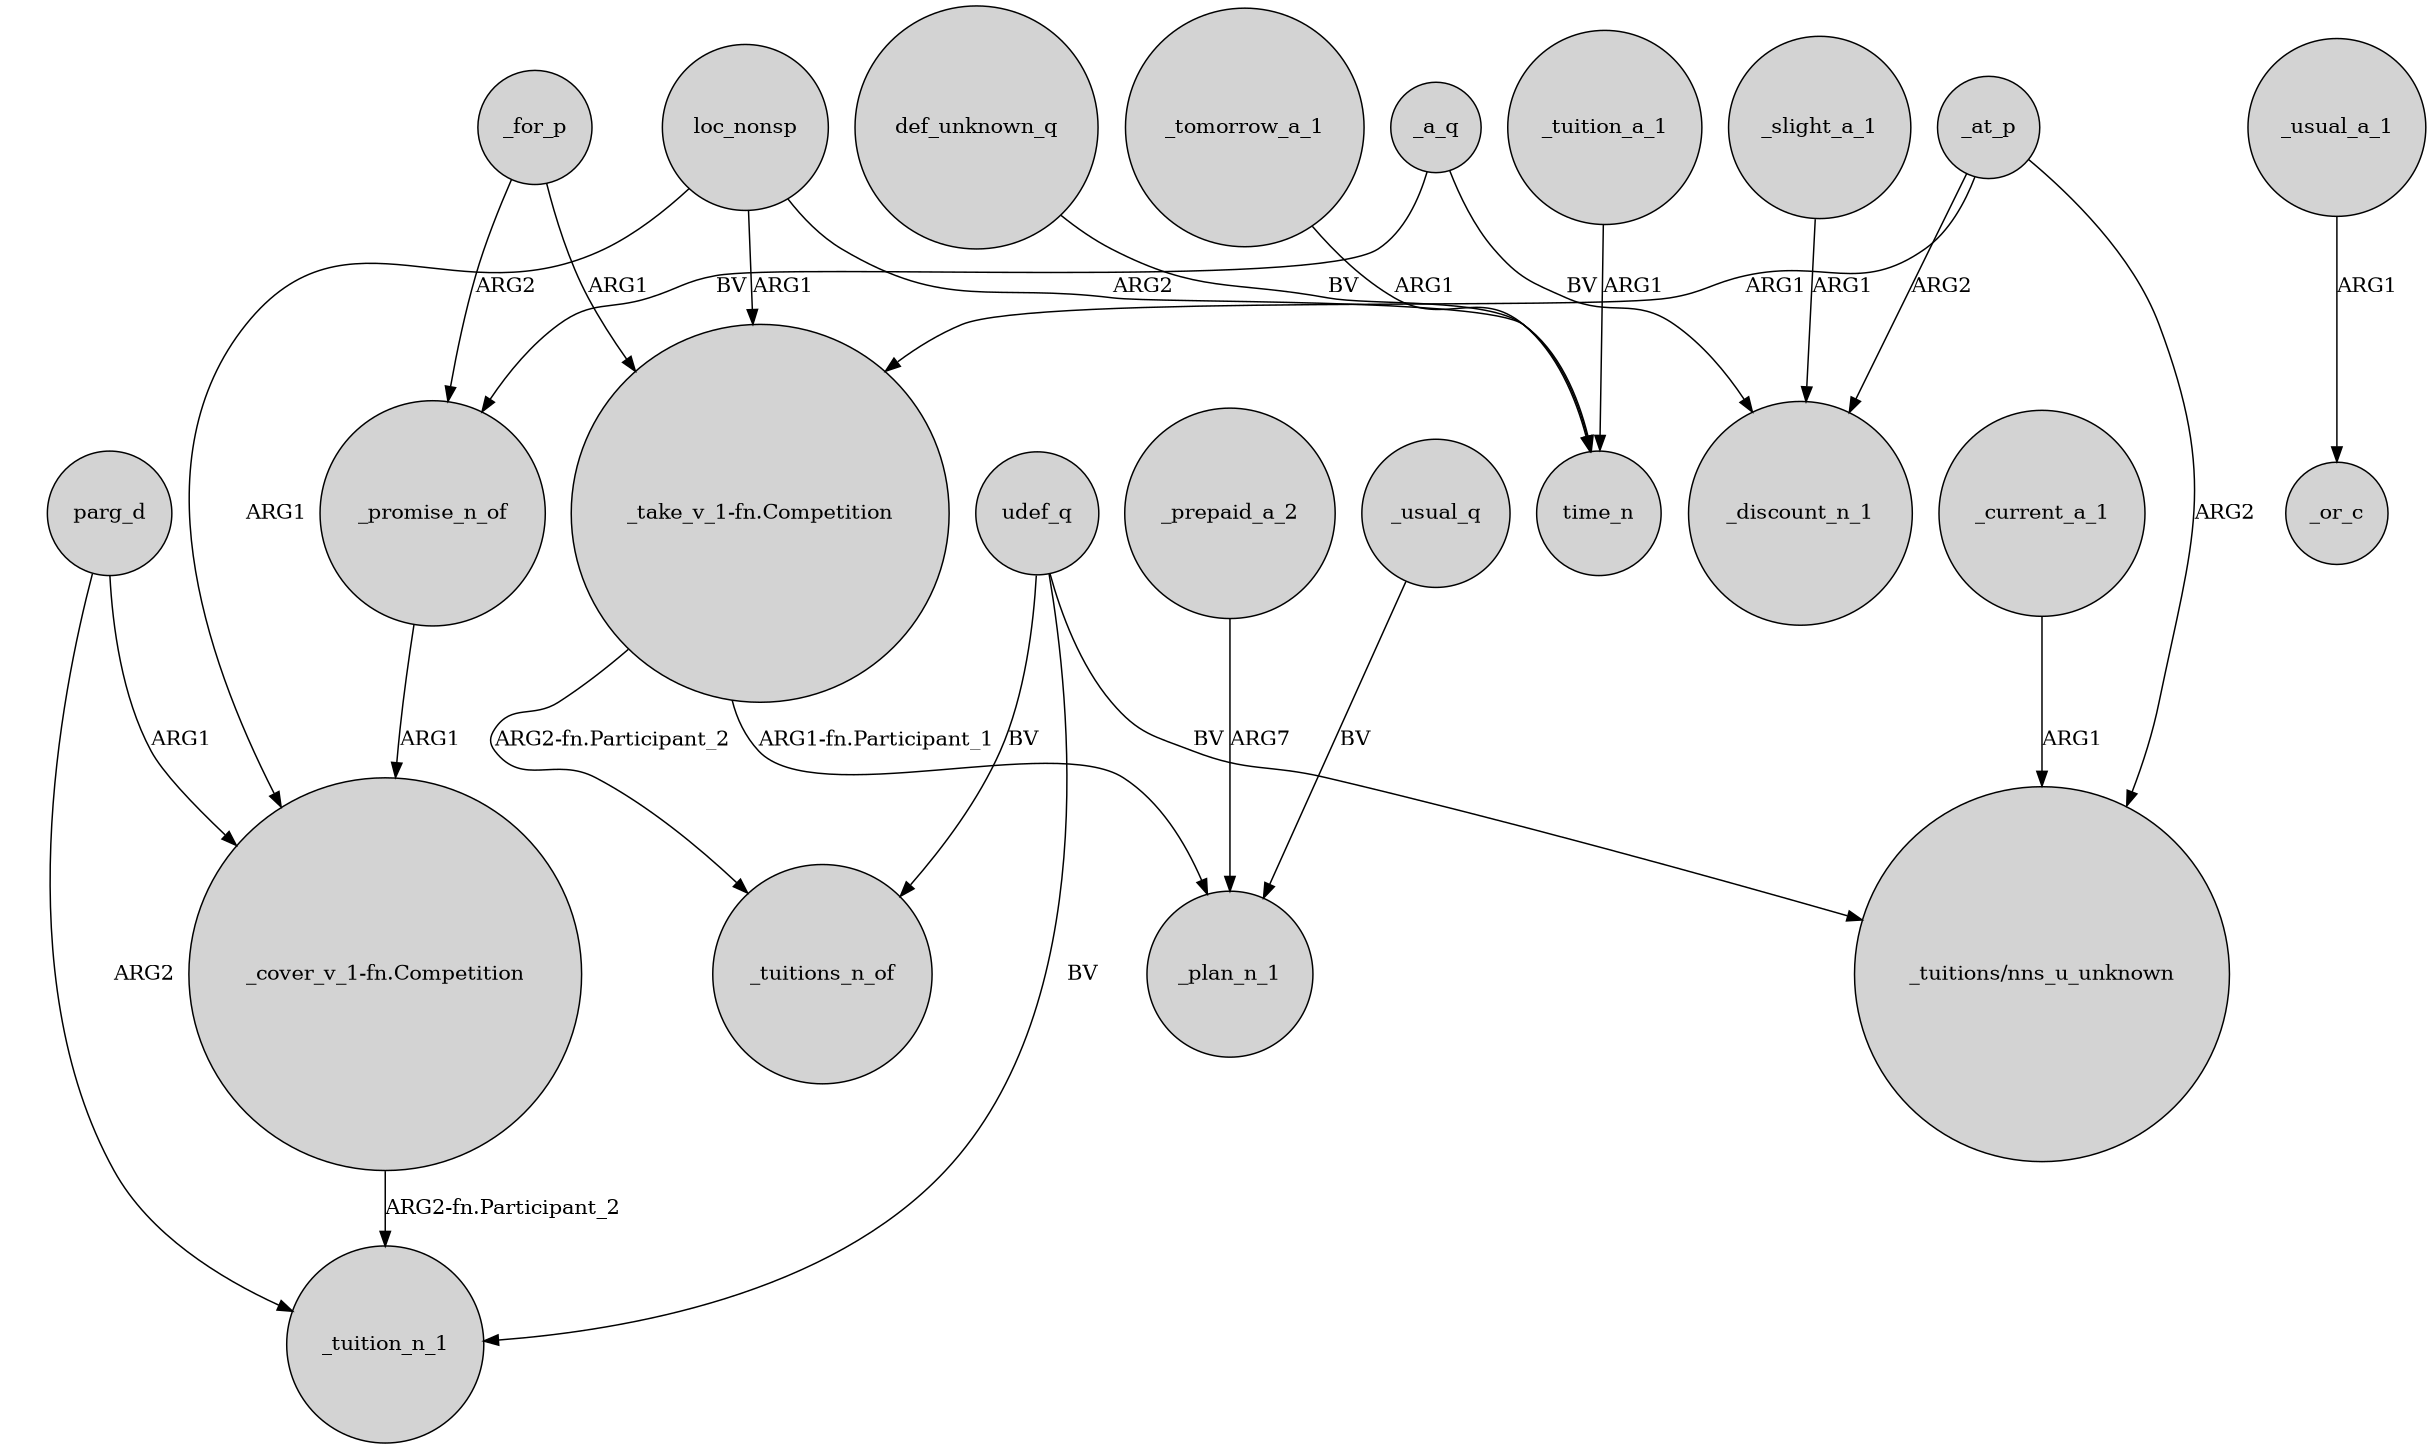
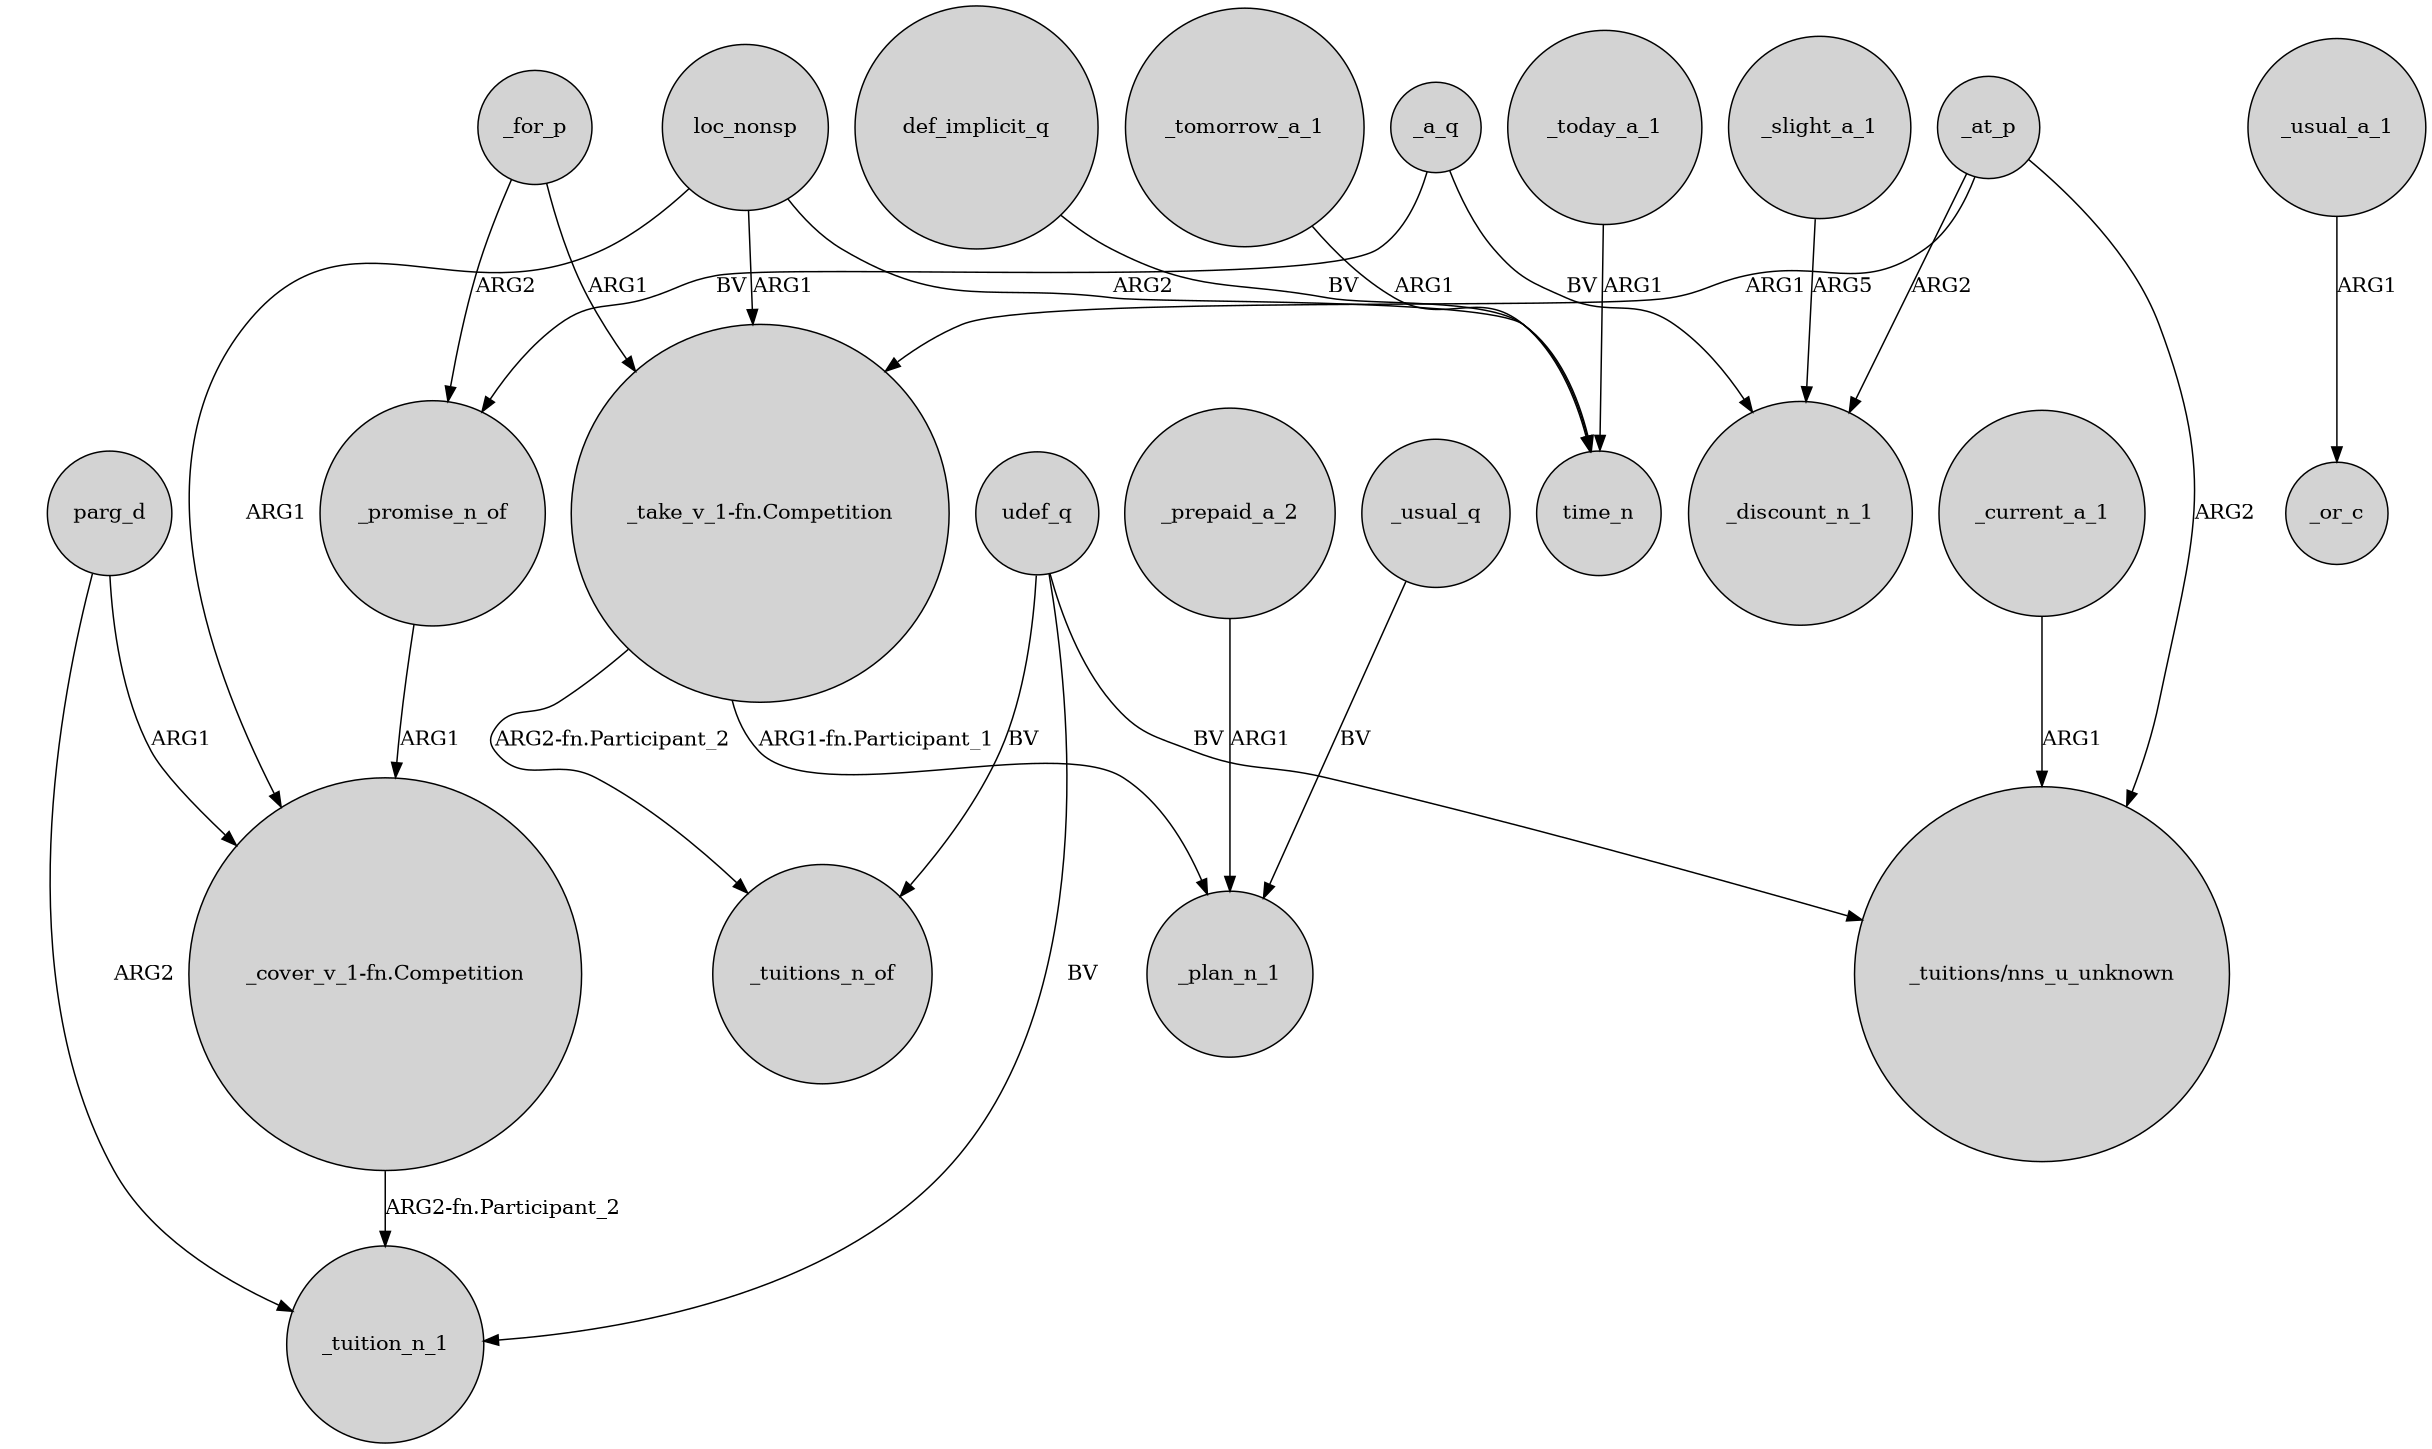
(977, 127) -> (977, 127)
(1605, 127) -> (1605, 127)
(1843, 287) -> (1843, 287)
(1260, 740) -> (1260, 740)
